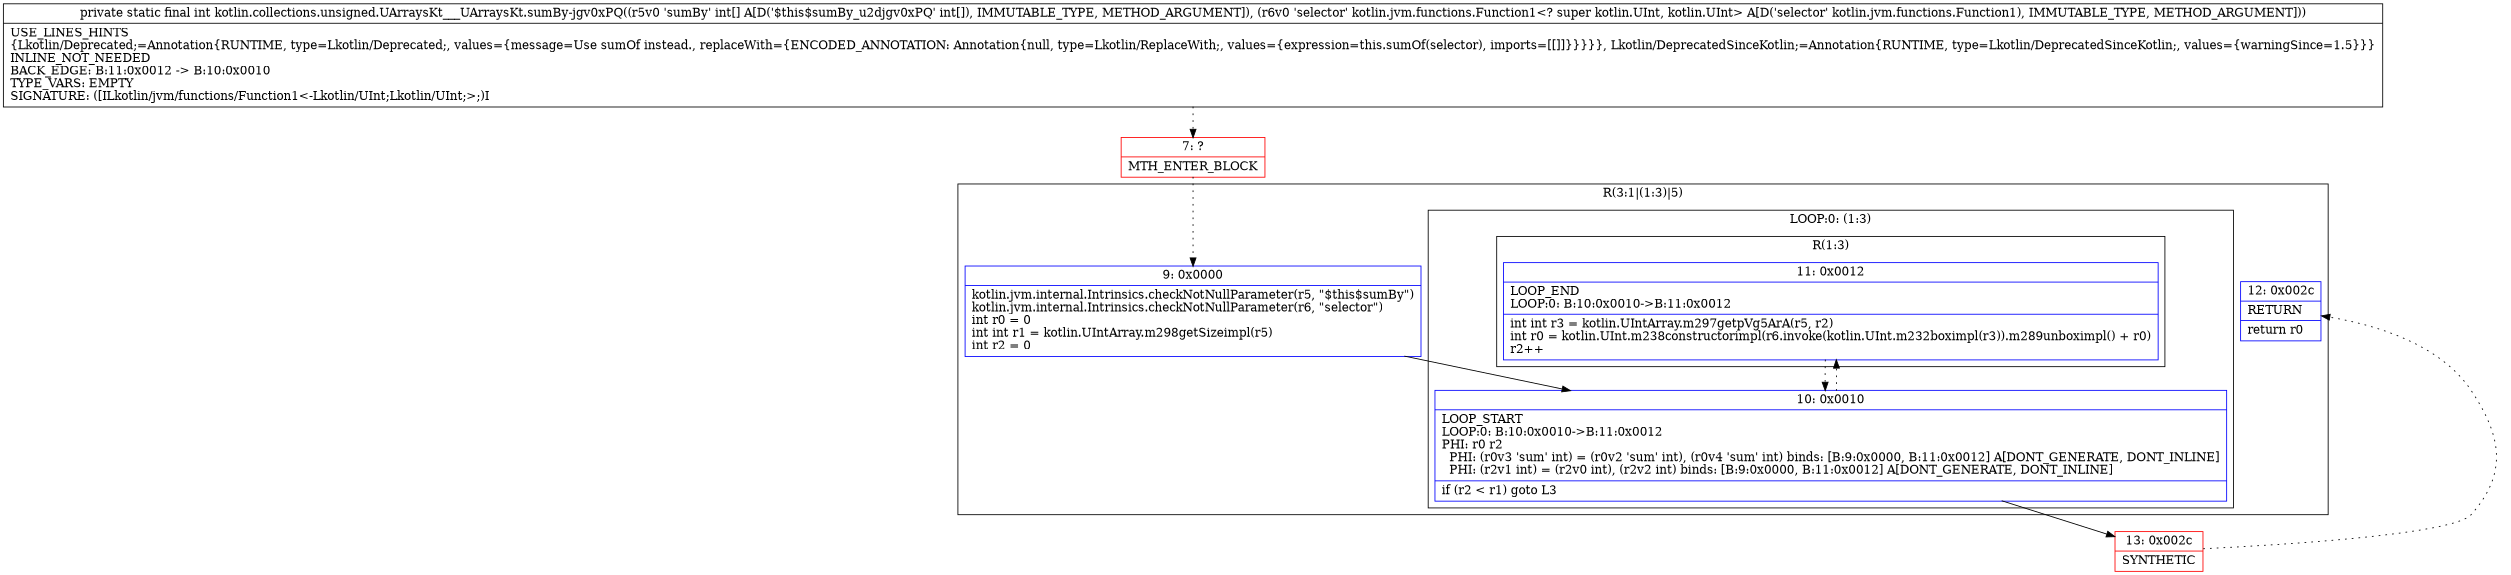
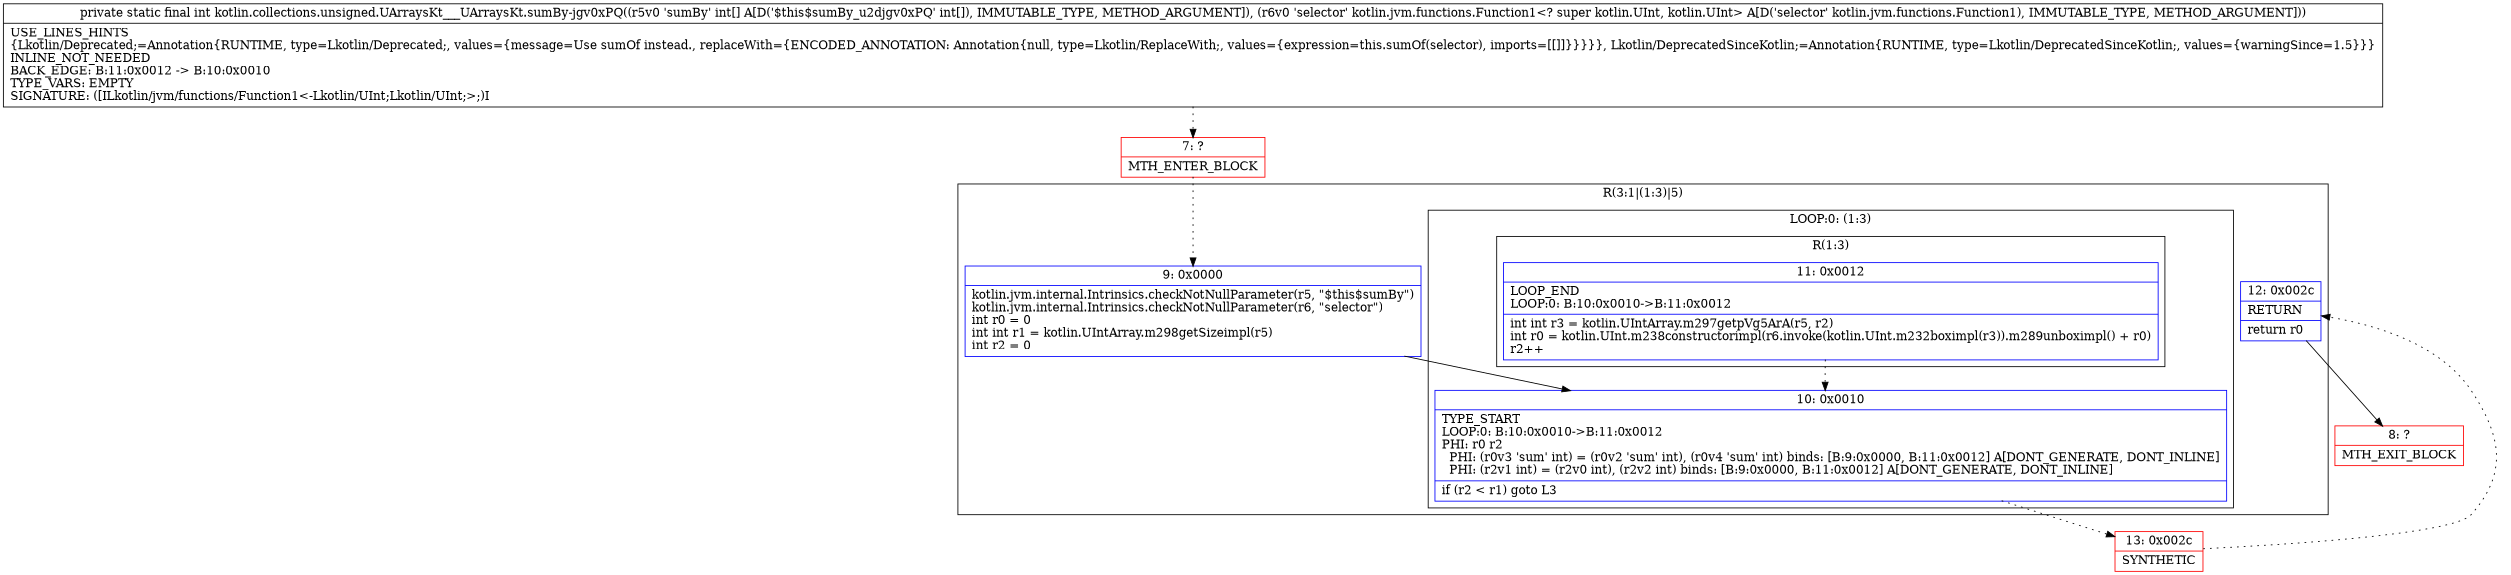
(1837, 379) -> none
(1482, 420) -> (1481, 420)
none -> (2399, 446)
(2062, 520) -> (2062, 520)
